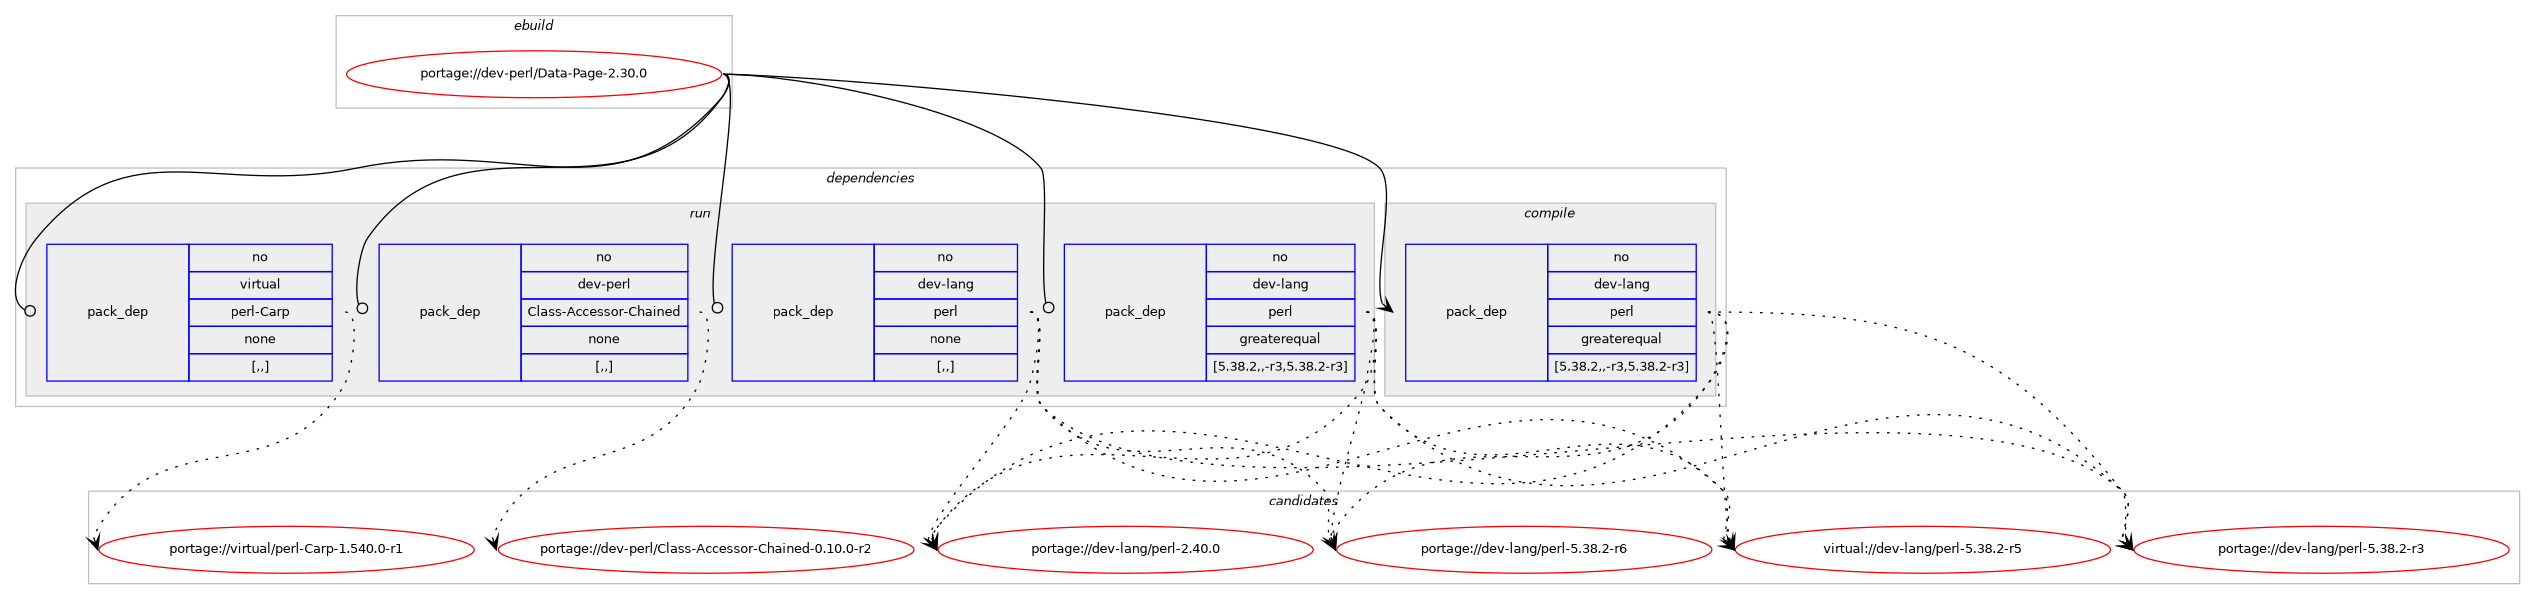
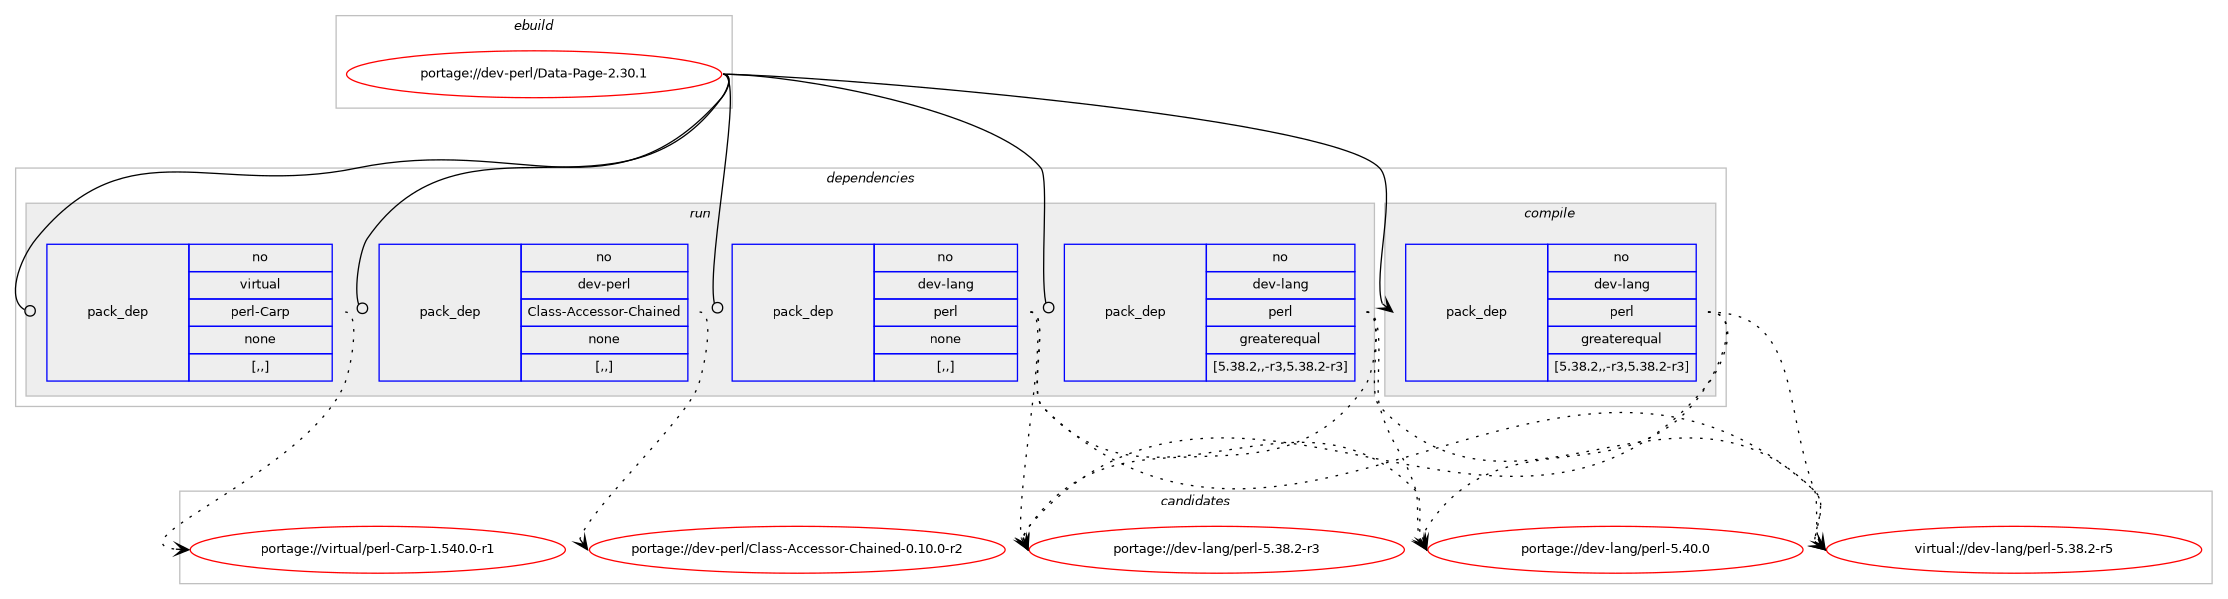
(534, 74) -> (534, 74)
(1126, 550) -> (1615, 550)
(1524, 550) -> none
